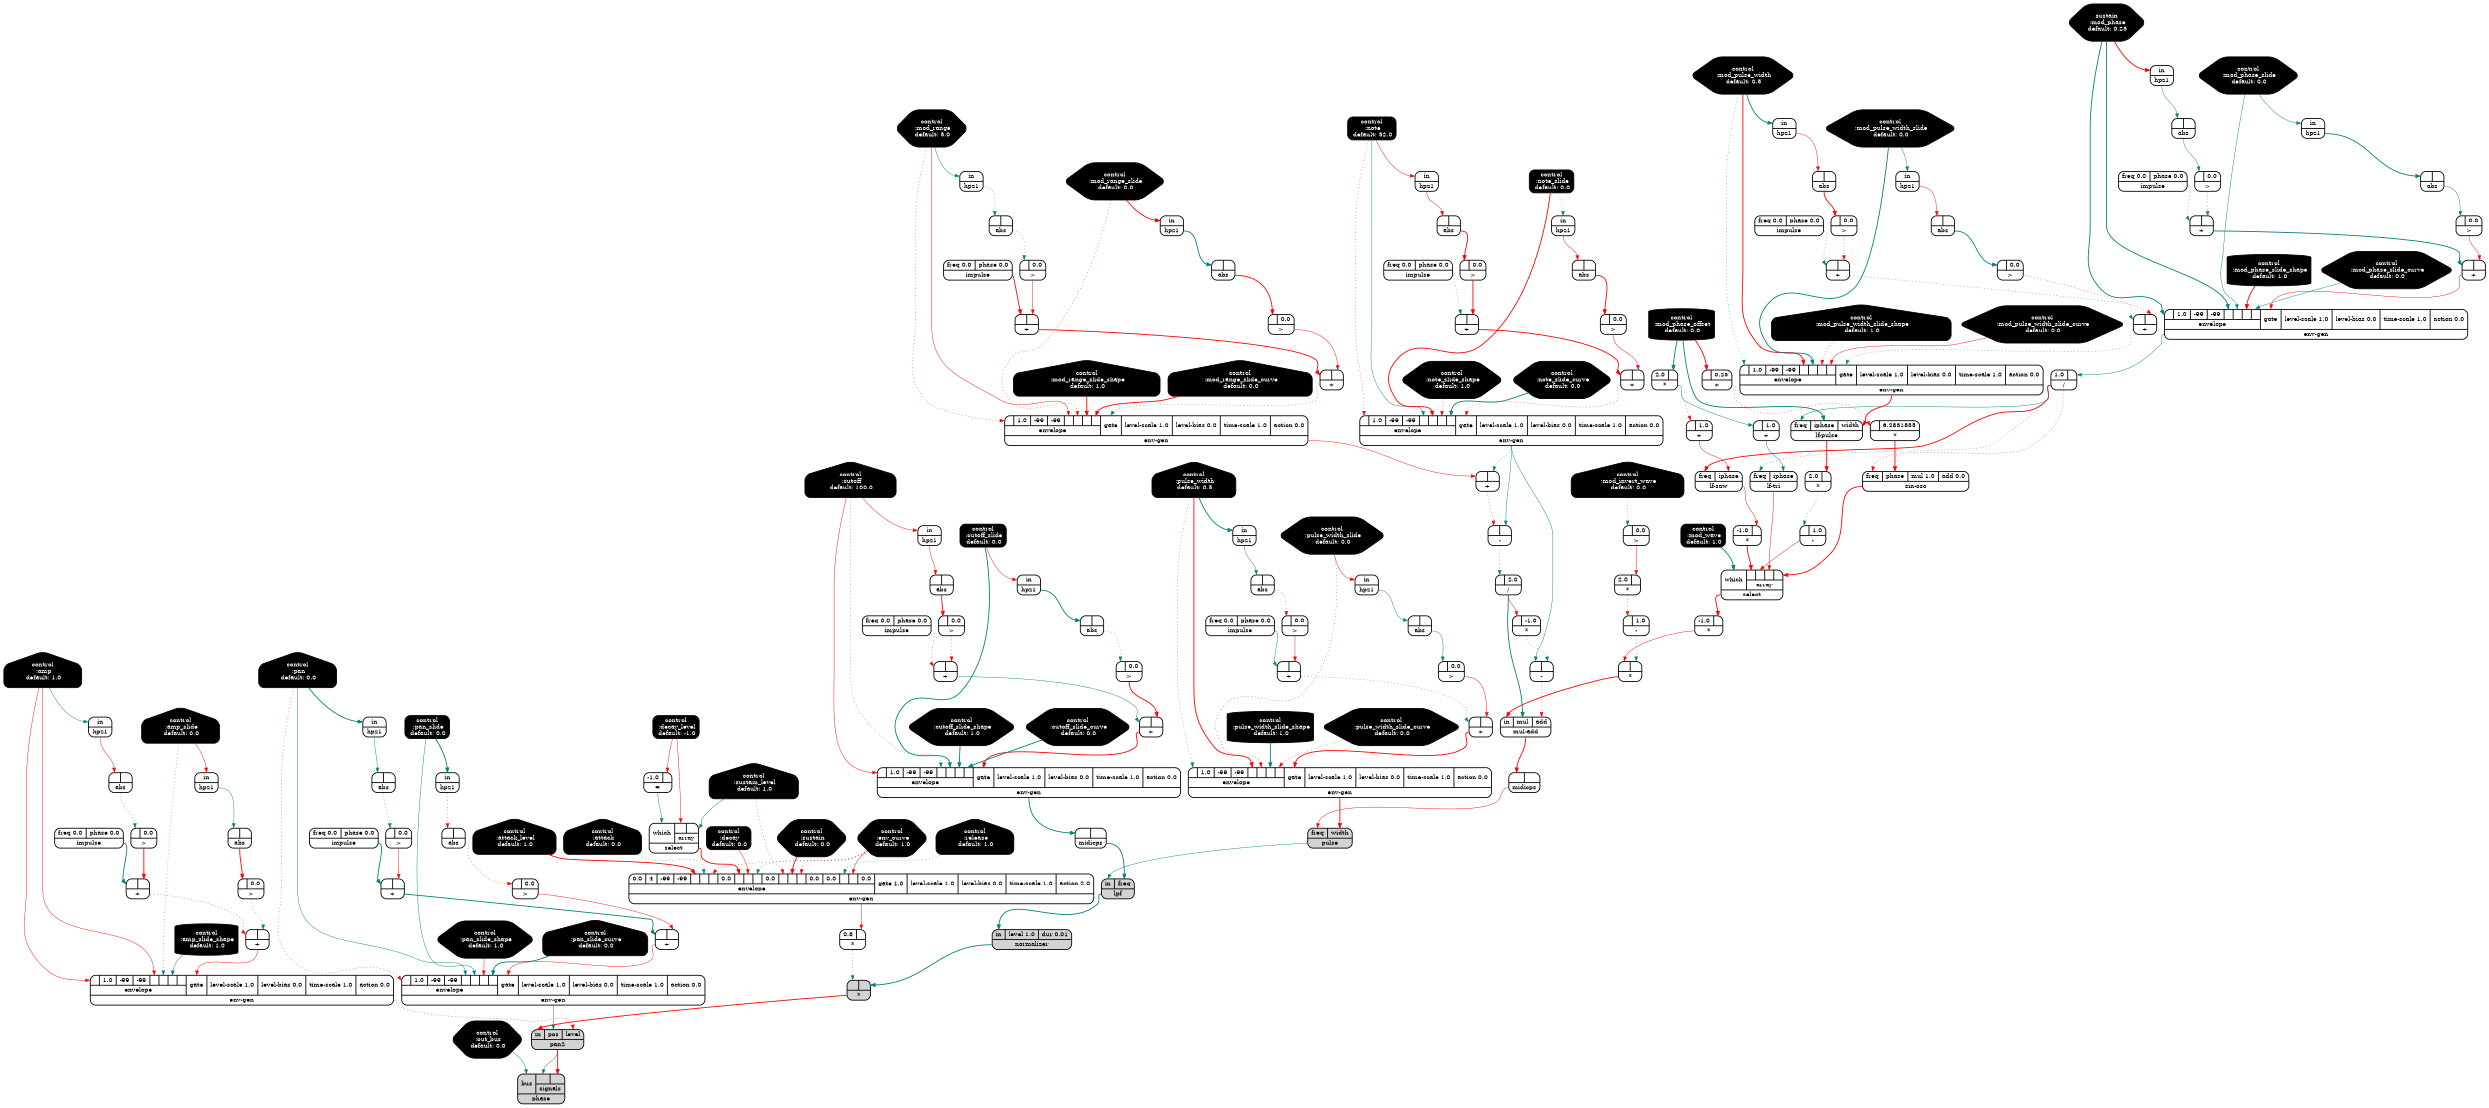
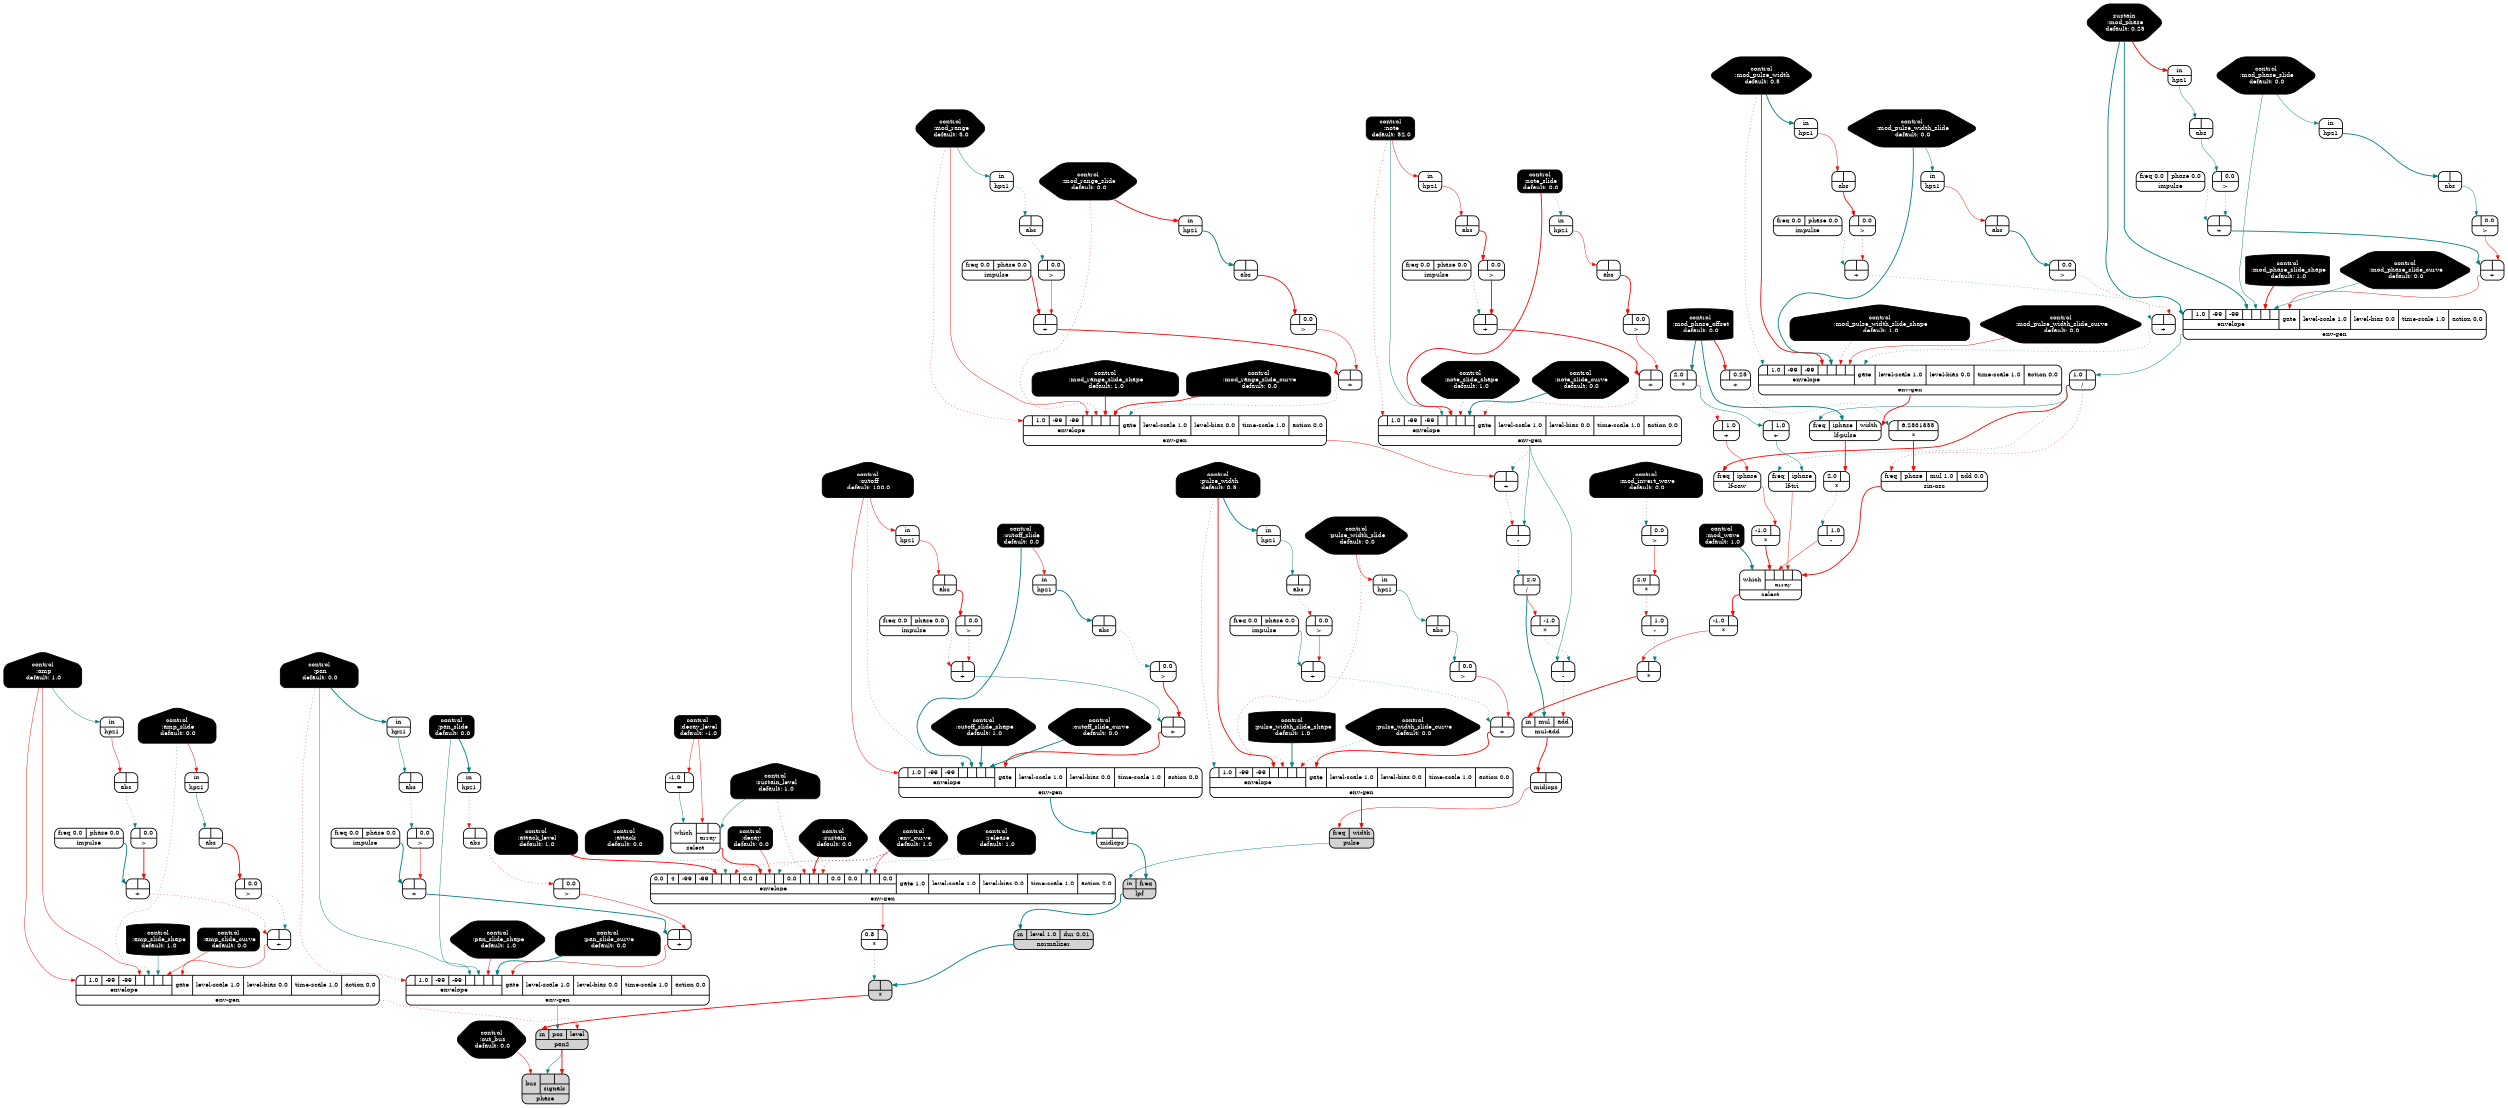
(1796, 410) -> (1814, 410)
none -> (229, 940)
(521, 1059) -> (525, 1059)
